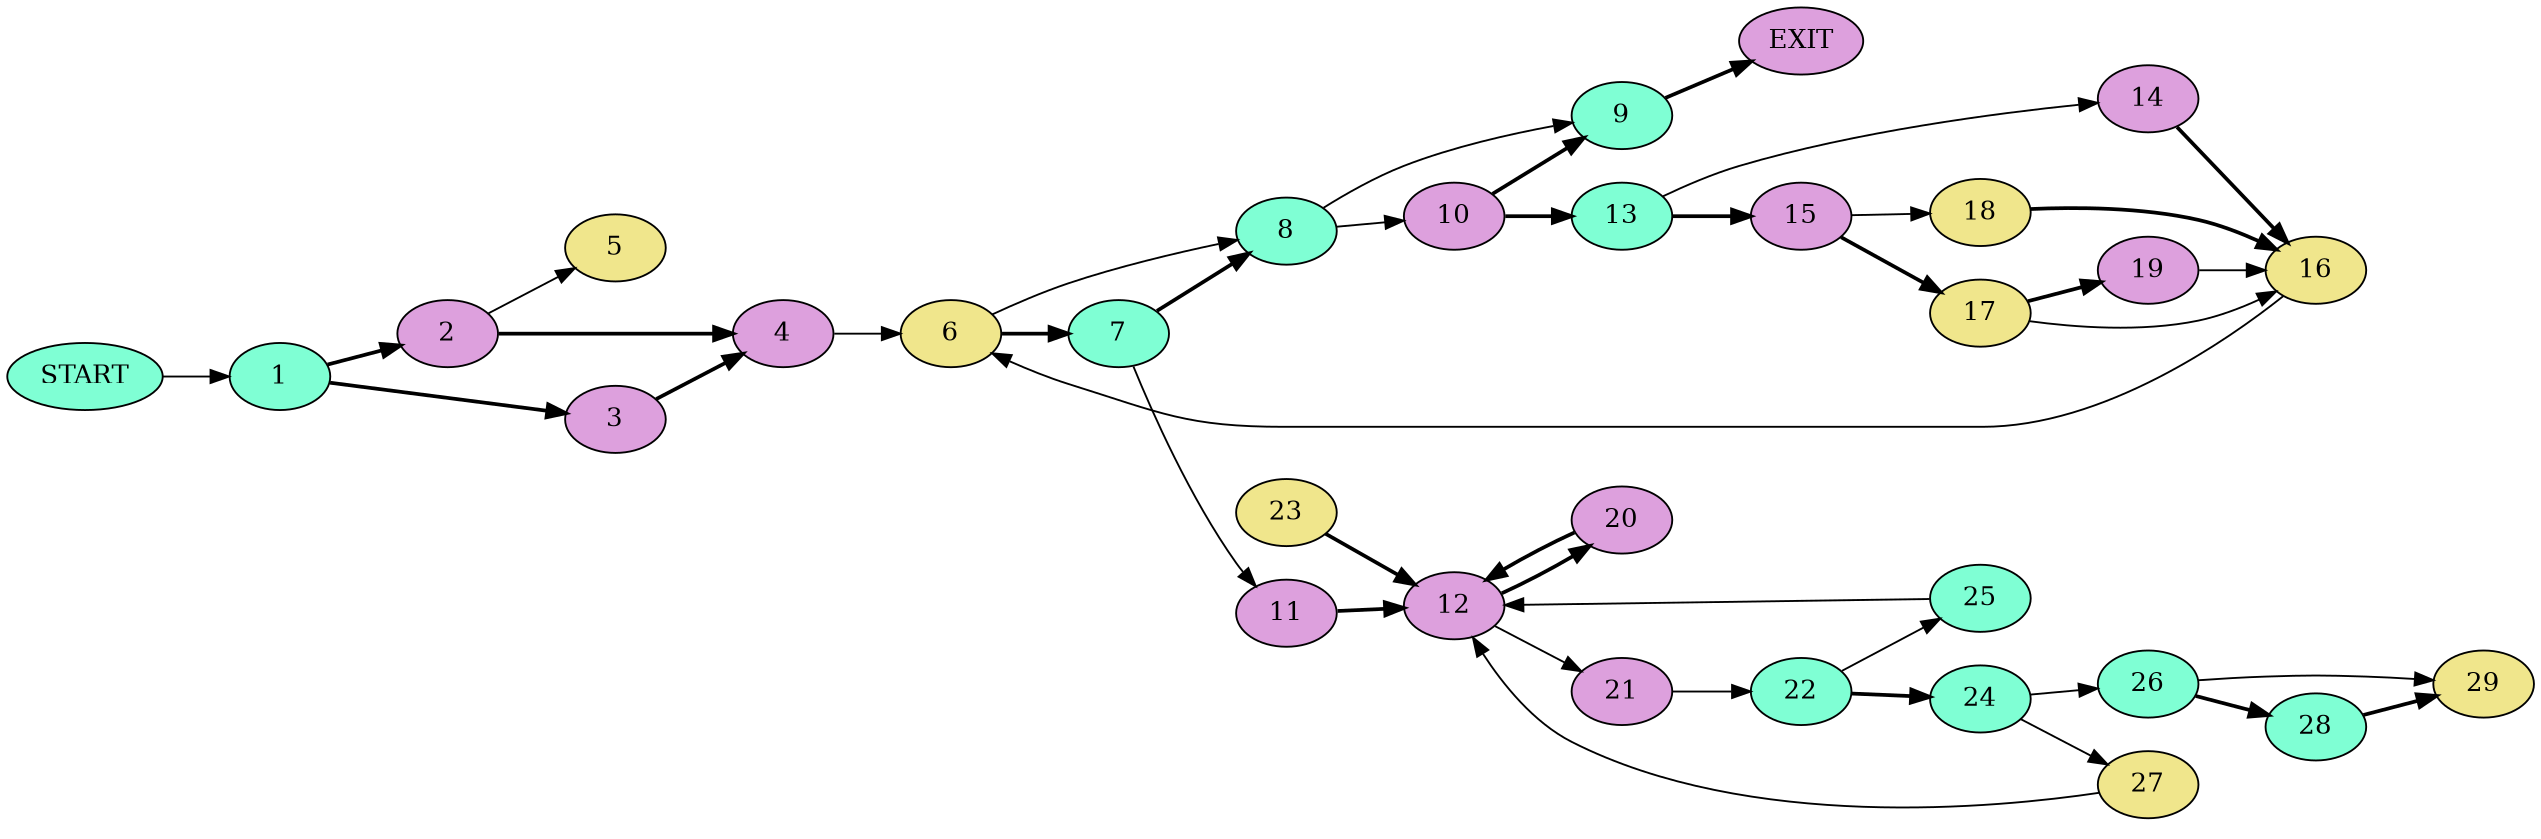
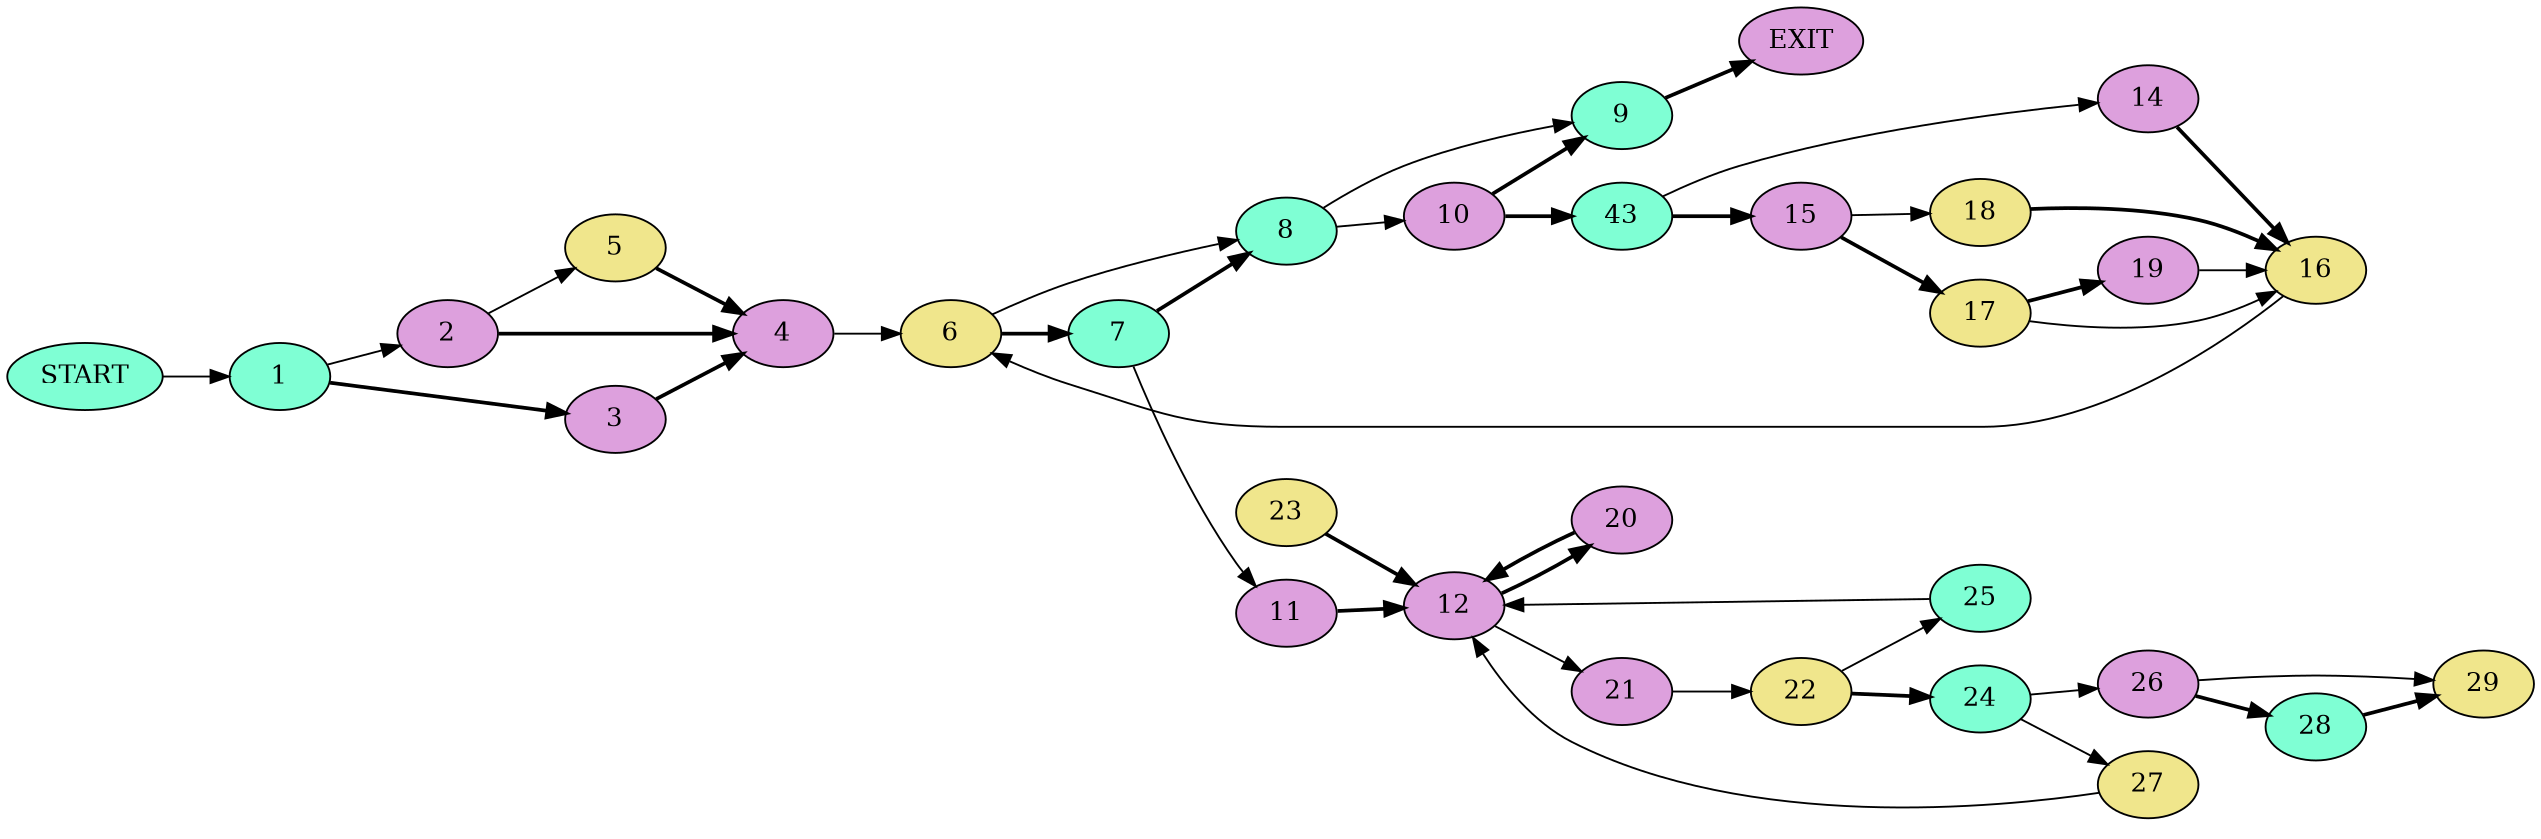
(1622, 216) -> (1622, 216)
none -> (691, 286)
(355, 357) -> (355, 357)
(2148, 684) -> (2148, 684)
(1801, 692) -> (1801, 692)
